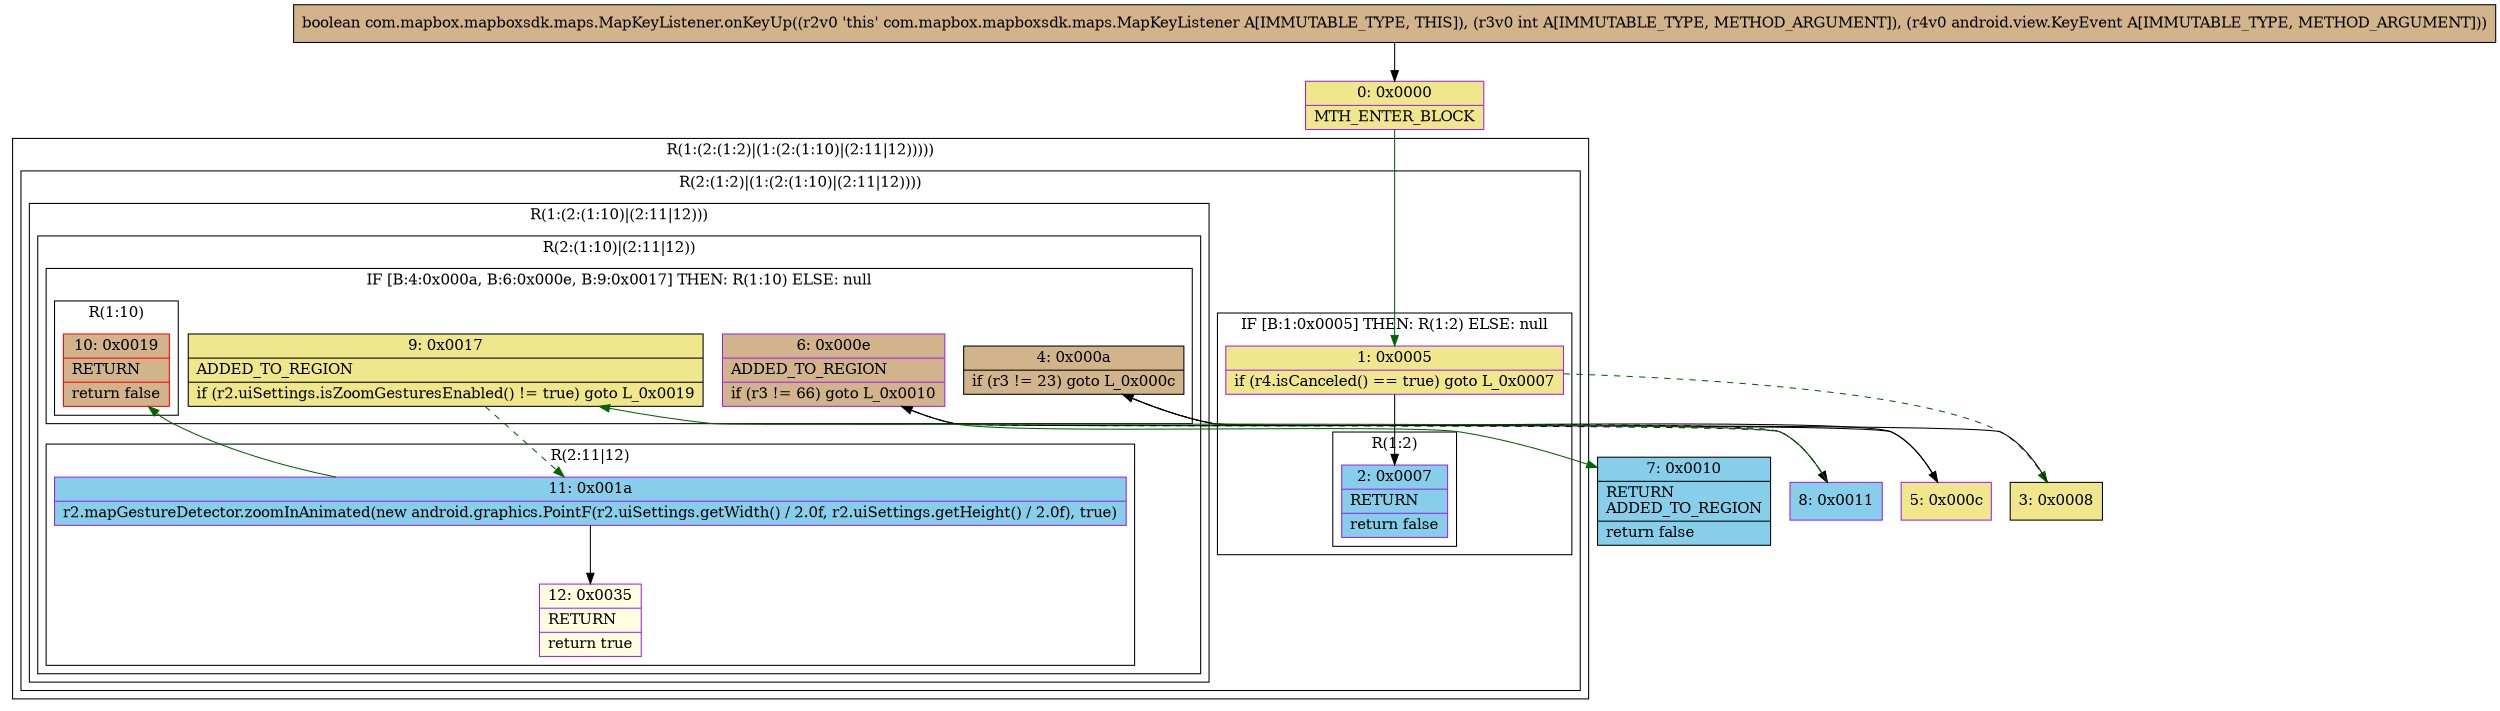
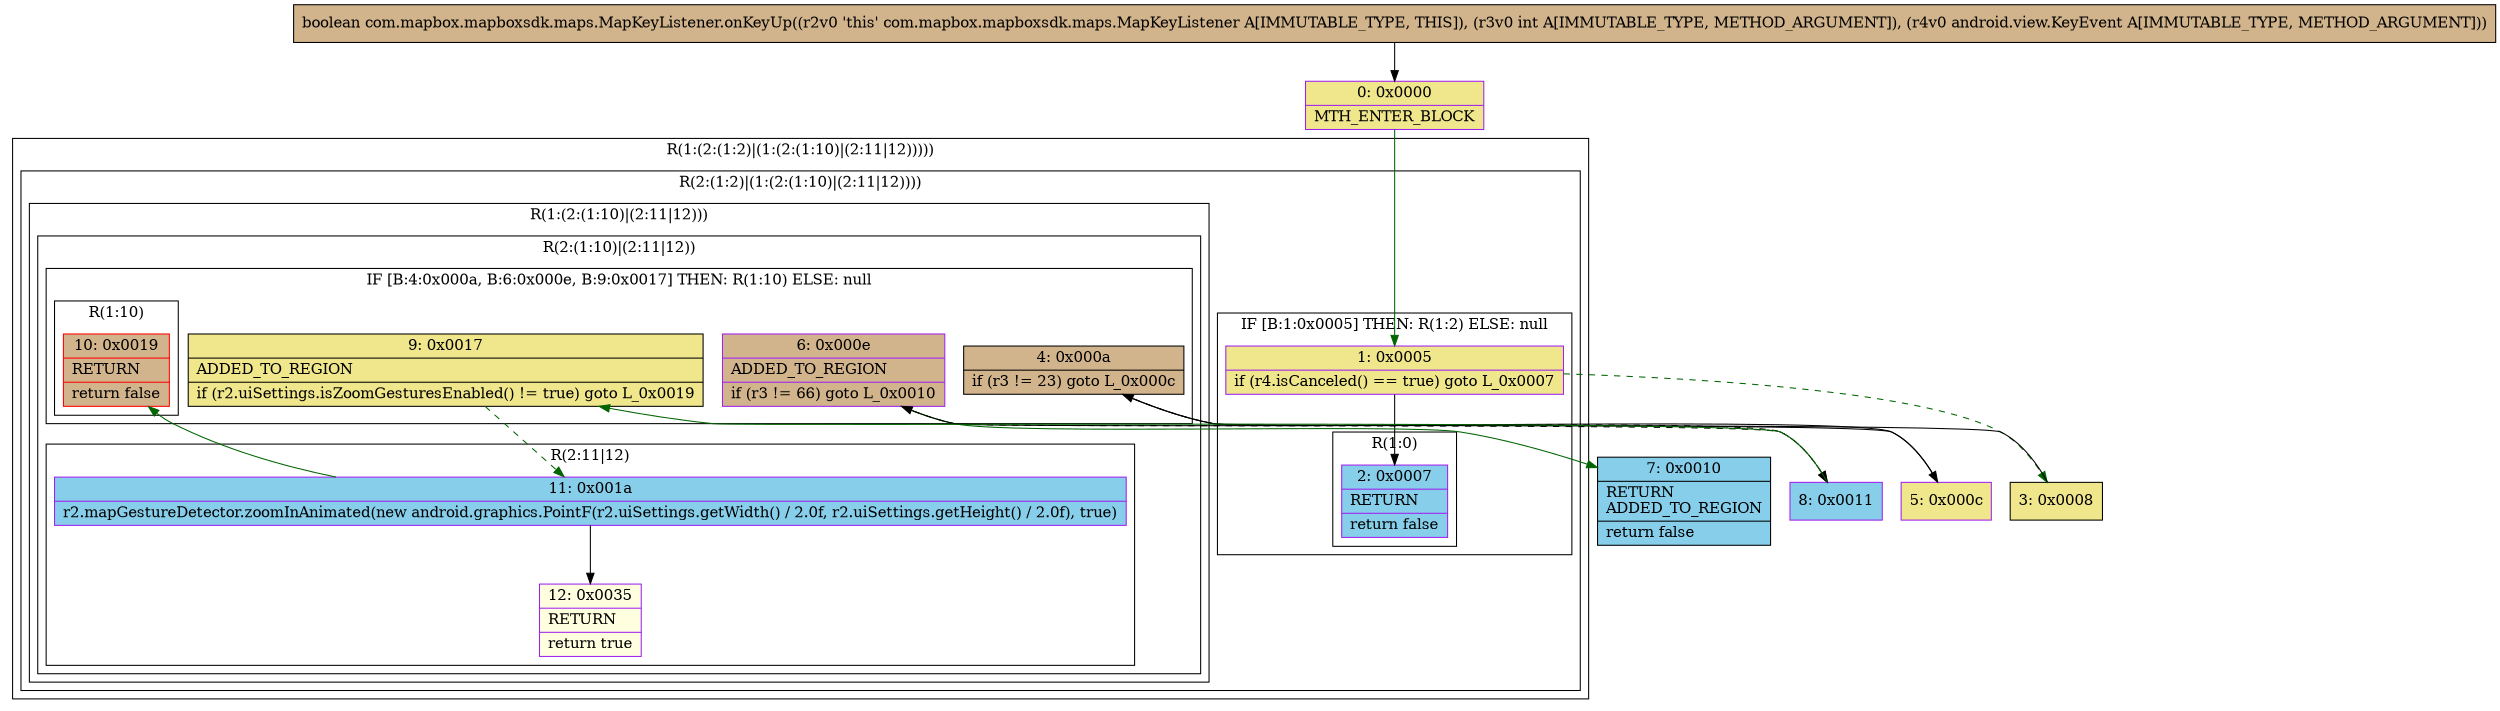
(1395, 444) -> (1395, 444)
